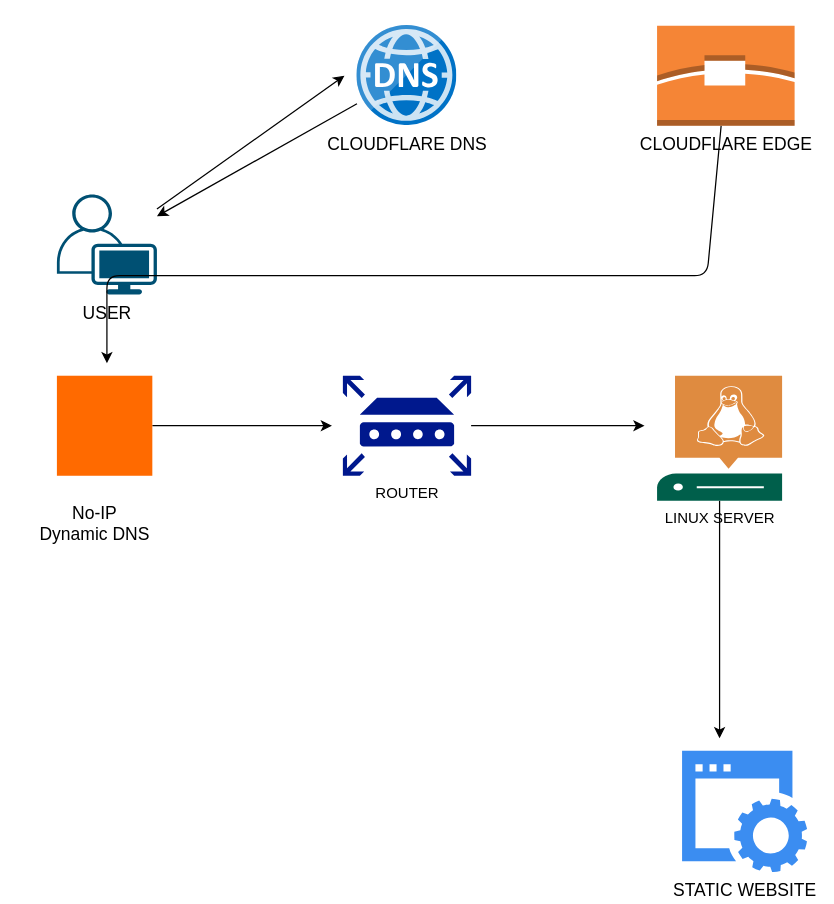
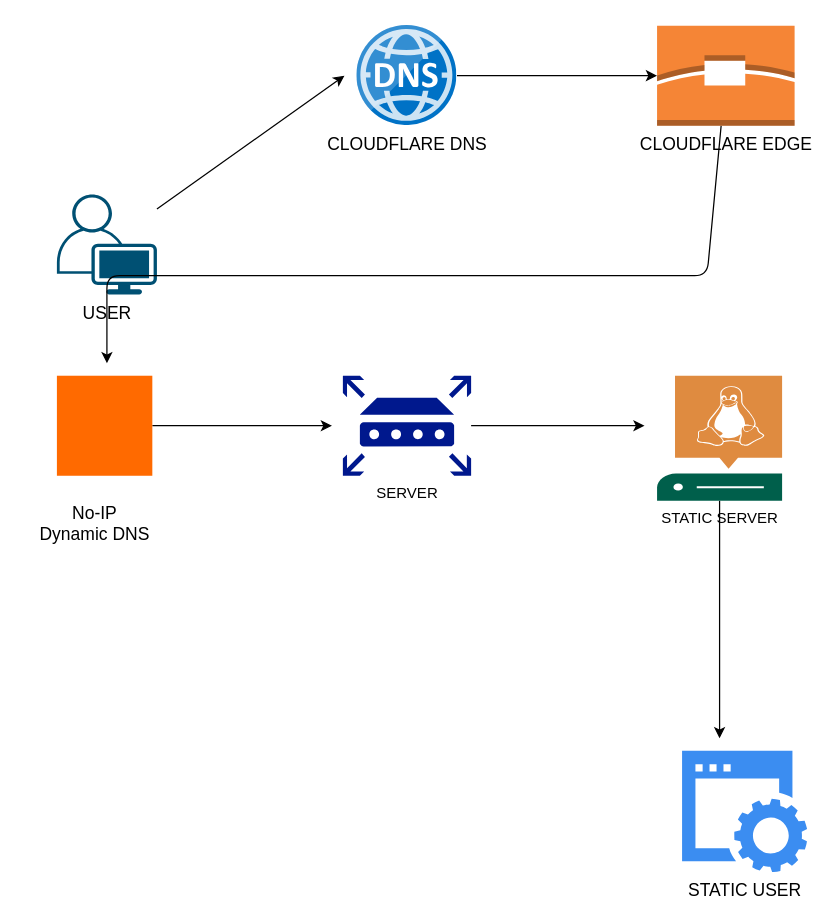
(261, 158) -> (553, 76)
(408, 493) -> (408, 493)
(720, 518) -> (720, 518)
(745, 890) -> (745, 890)
